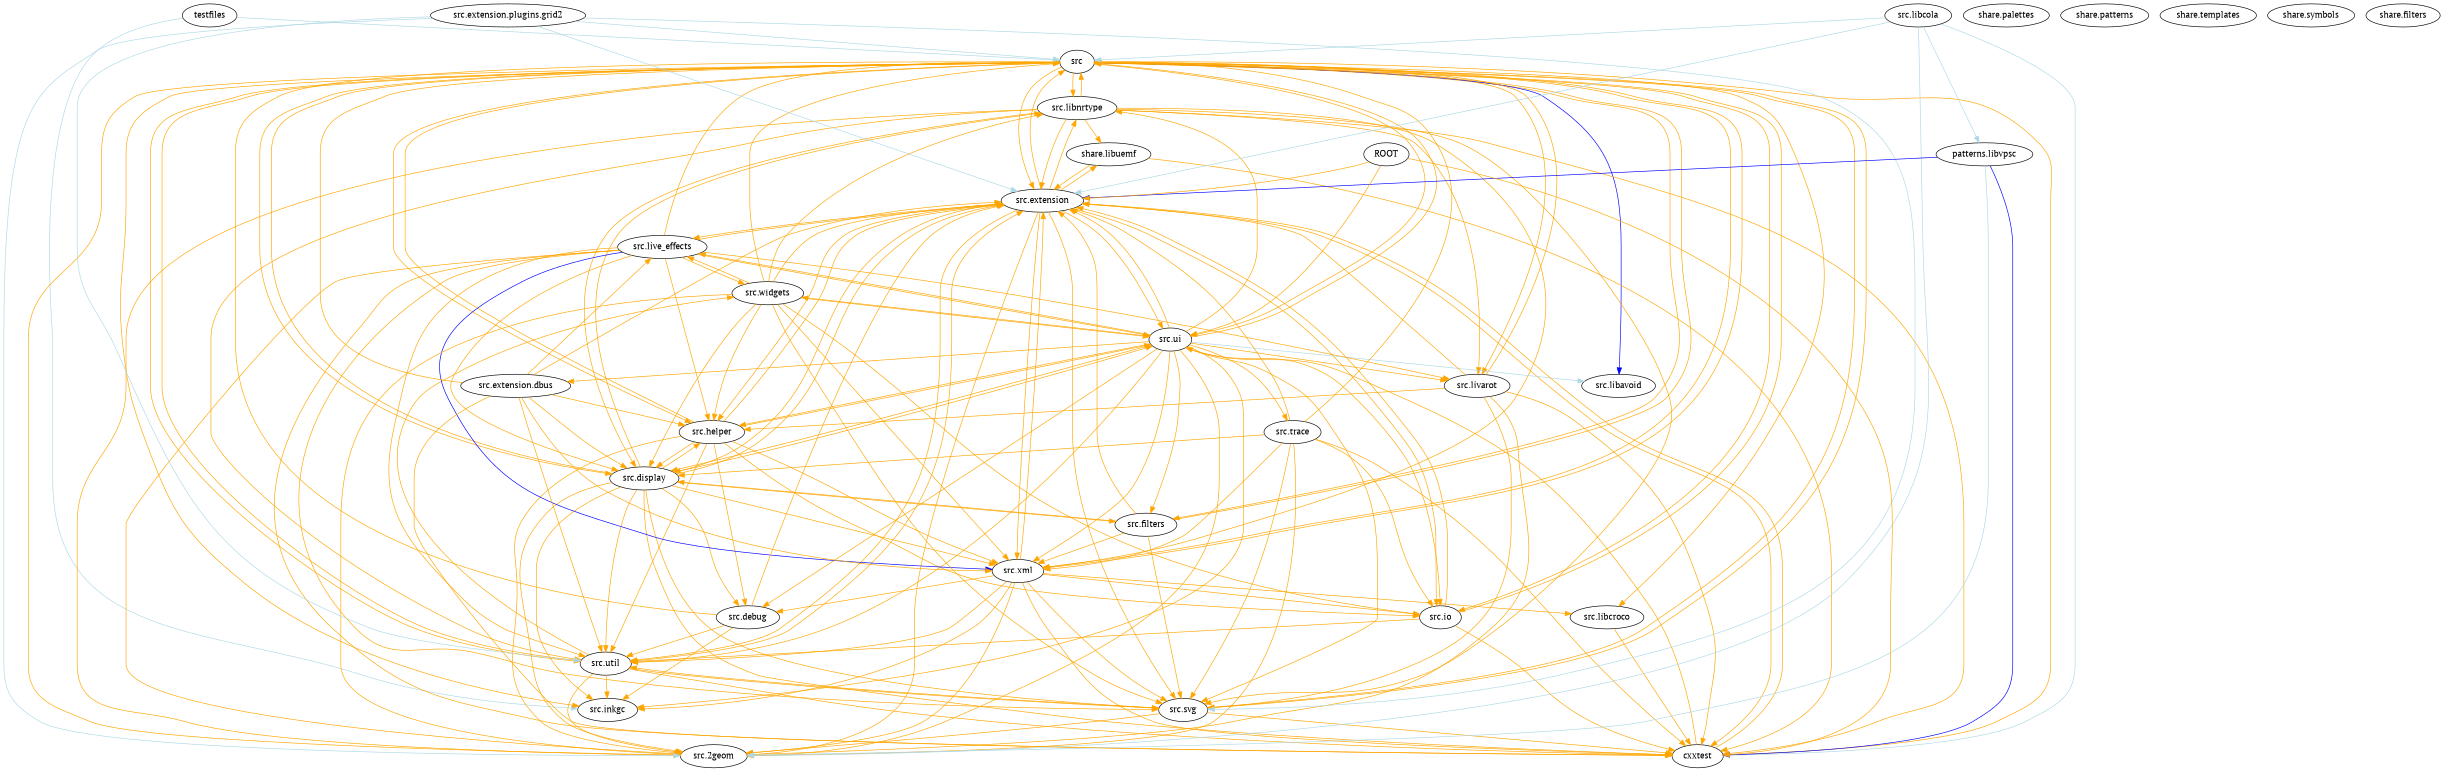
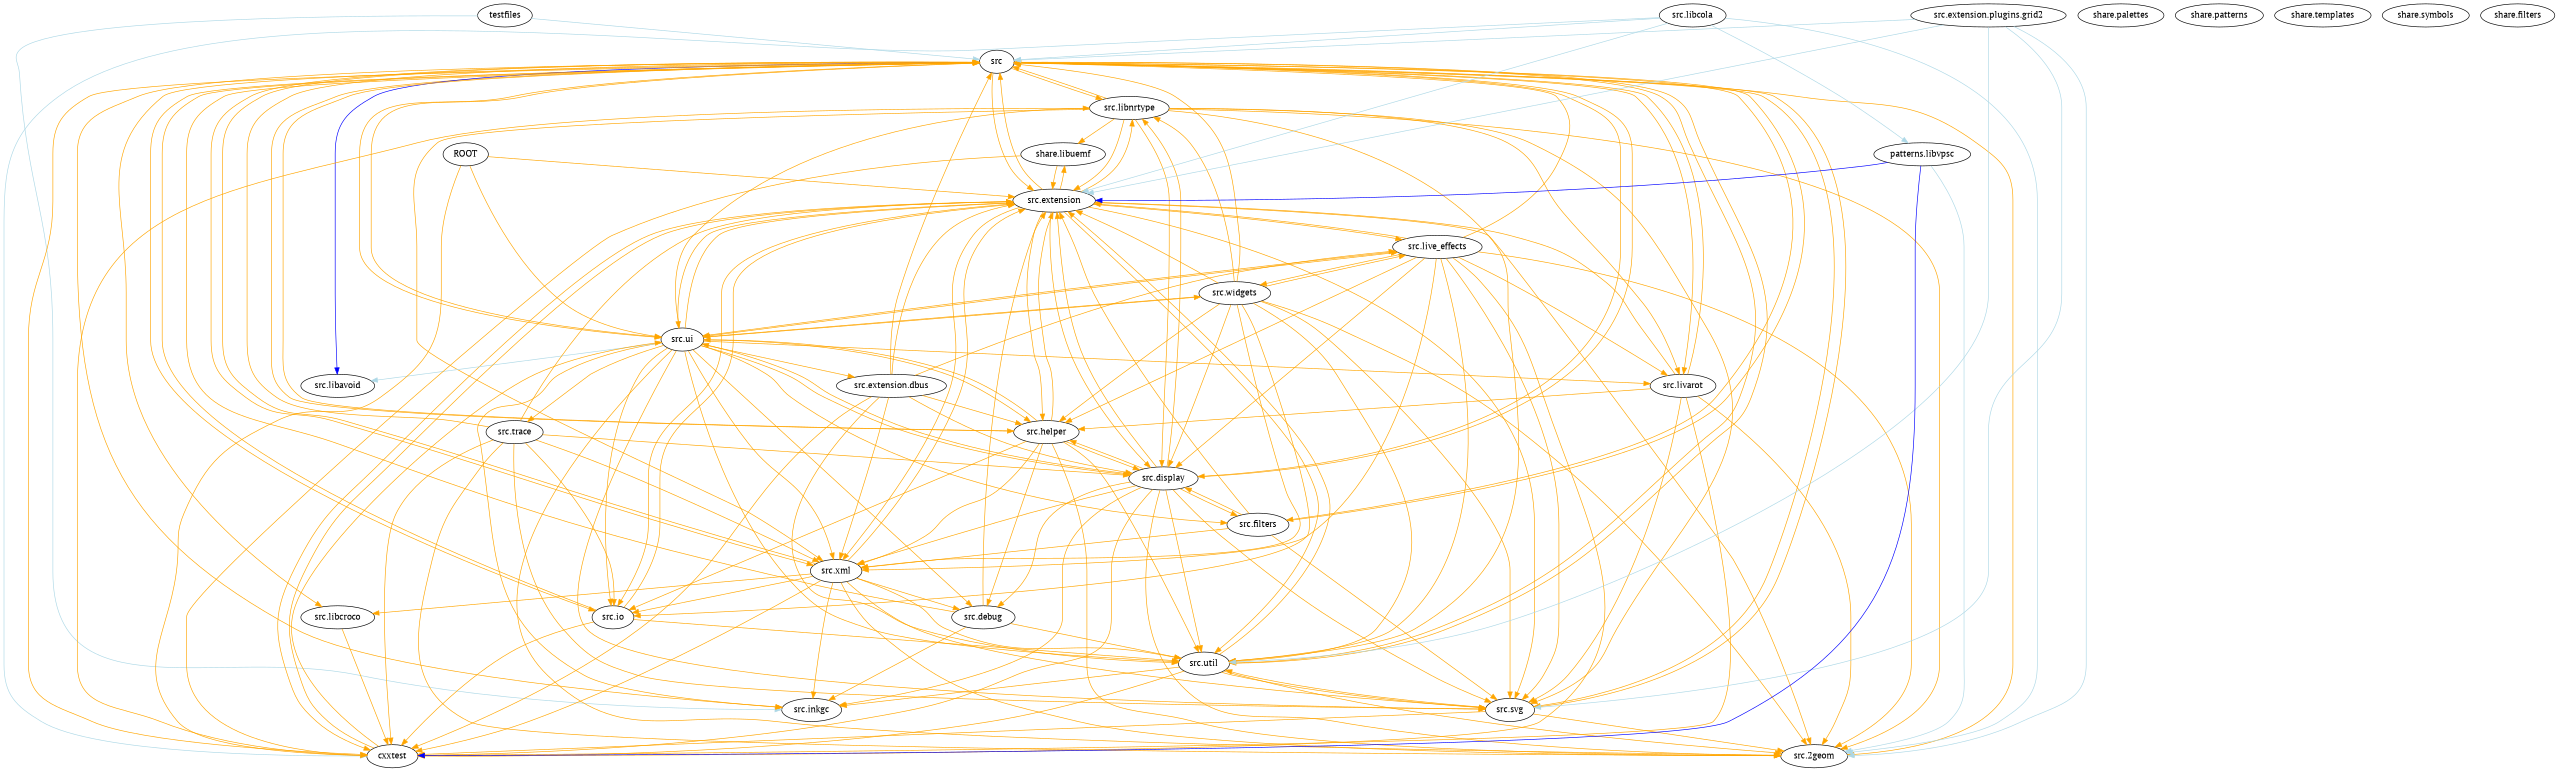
(412, 407) -> (1408, 515)
(565, 508) -> (1344, 502)
